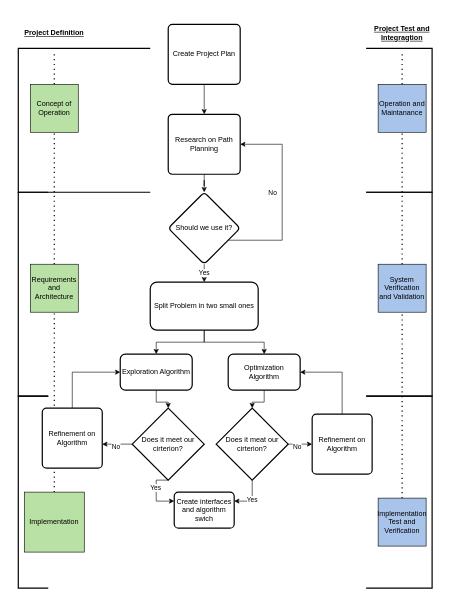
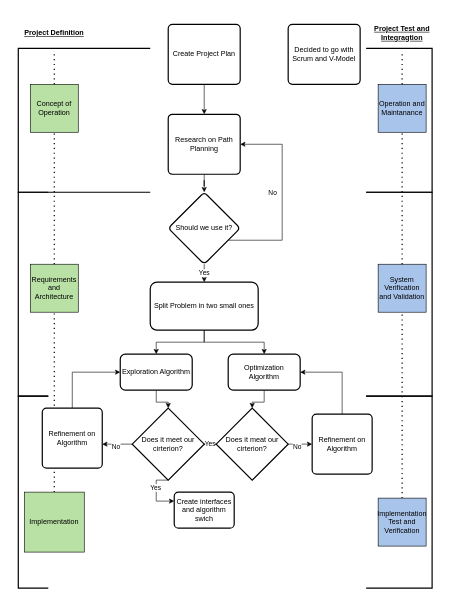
none -> (324, 54)
(248, 501) -> (208, 444)
